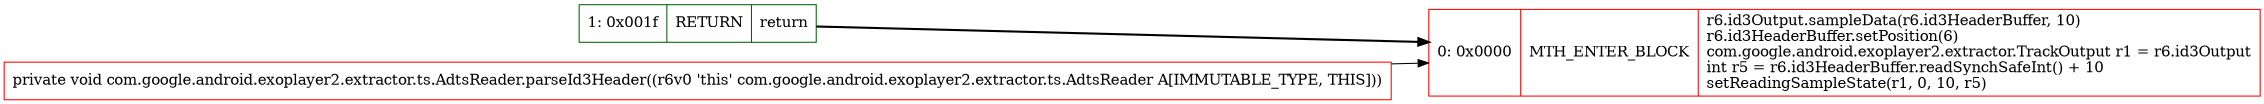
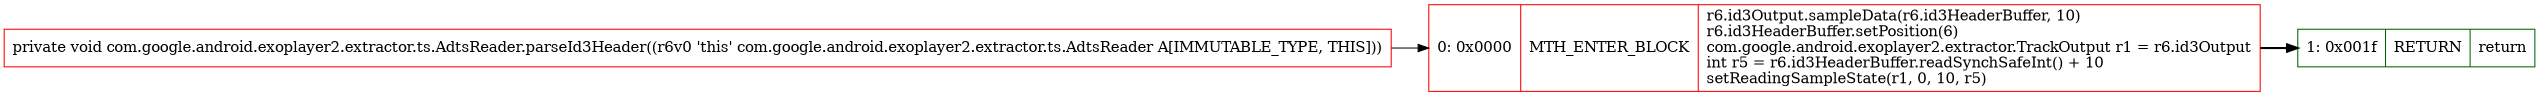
(1117, 34) -> (2274, 48)
